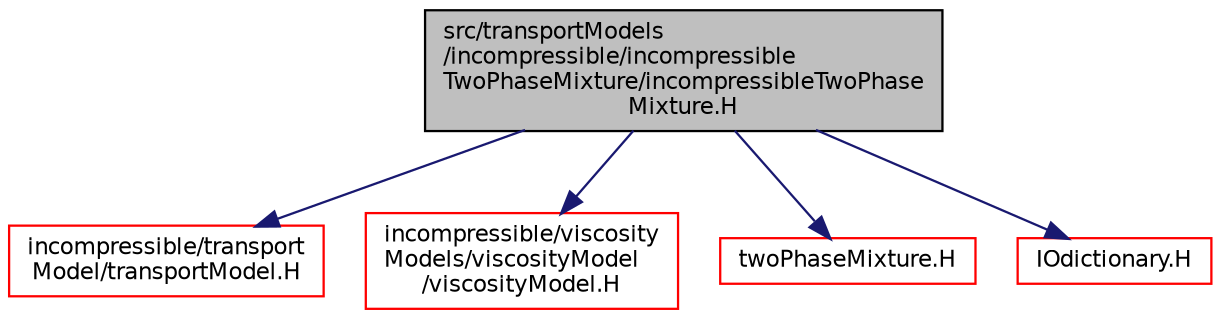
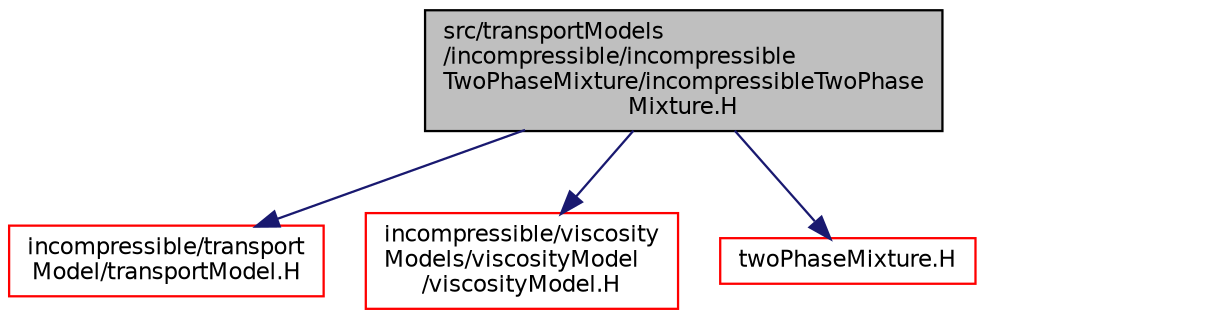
(1115, 261) -> none
